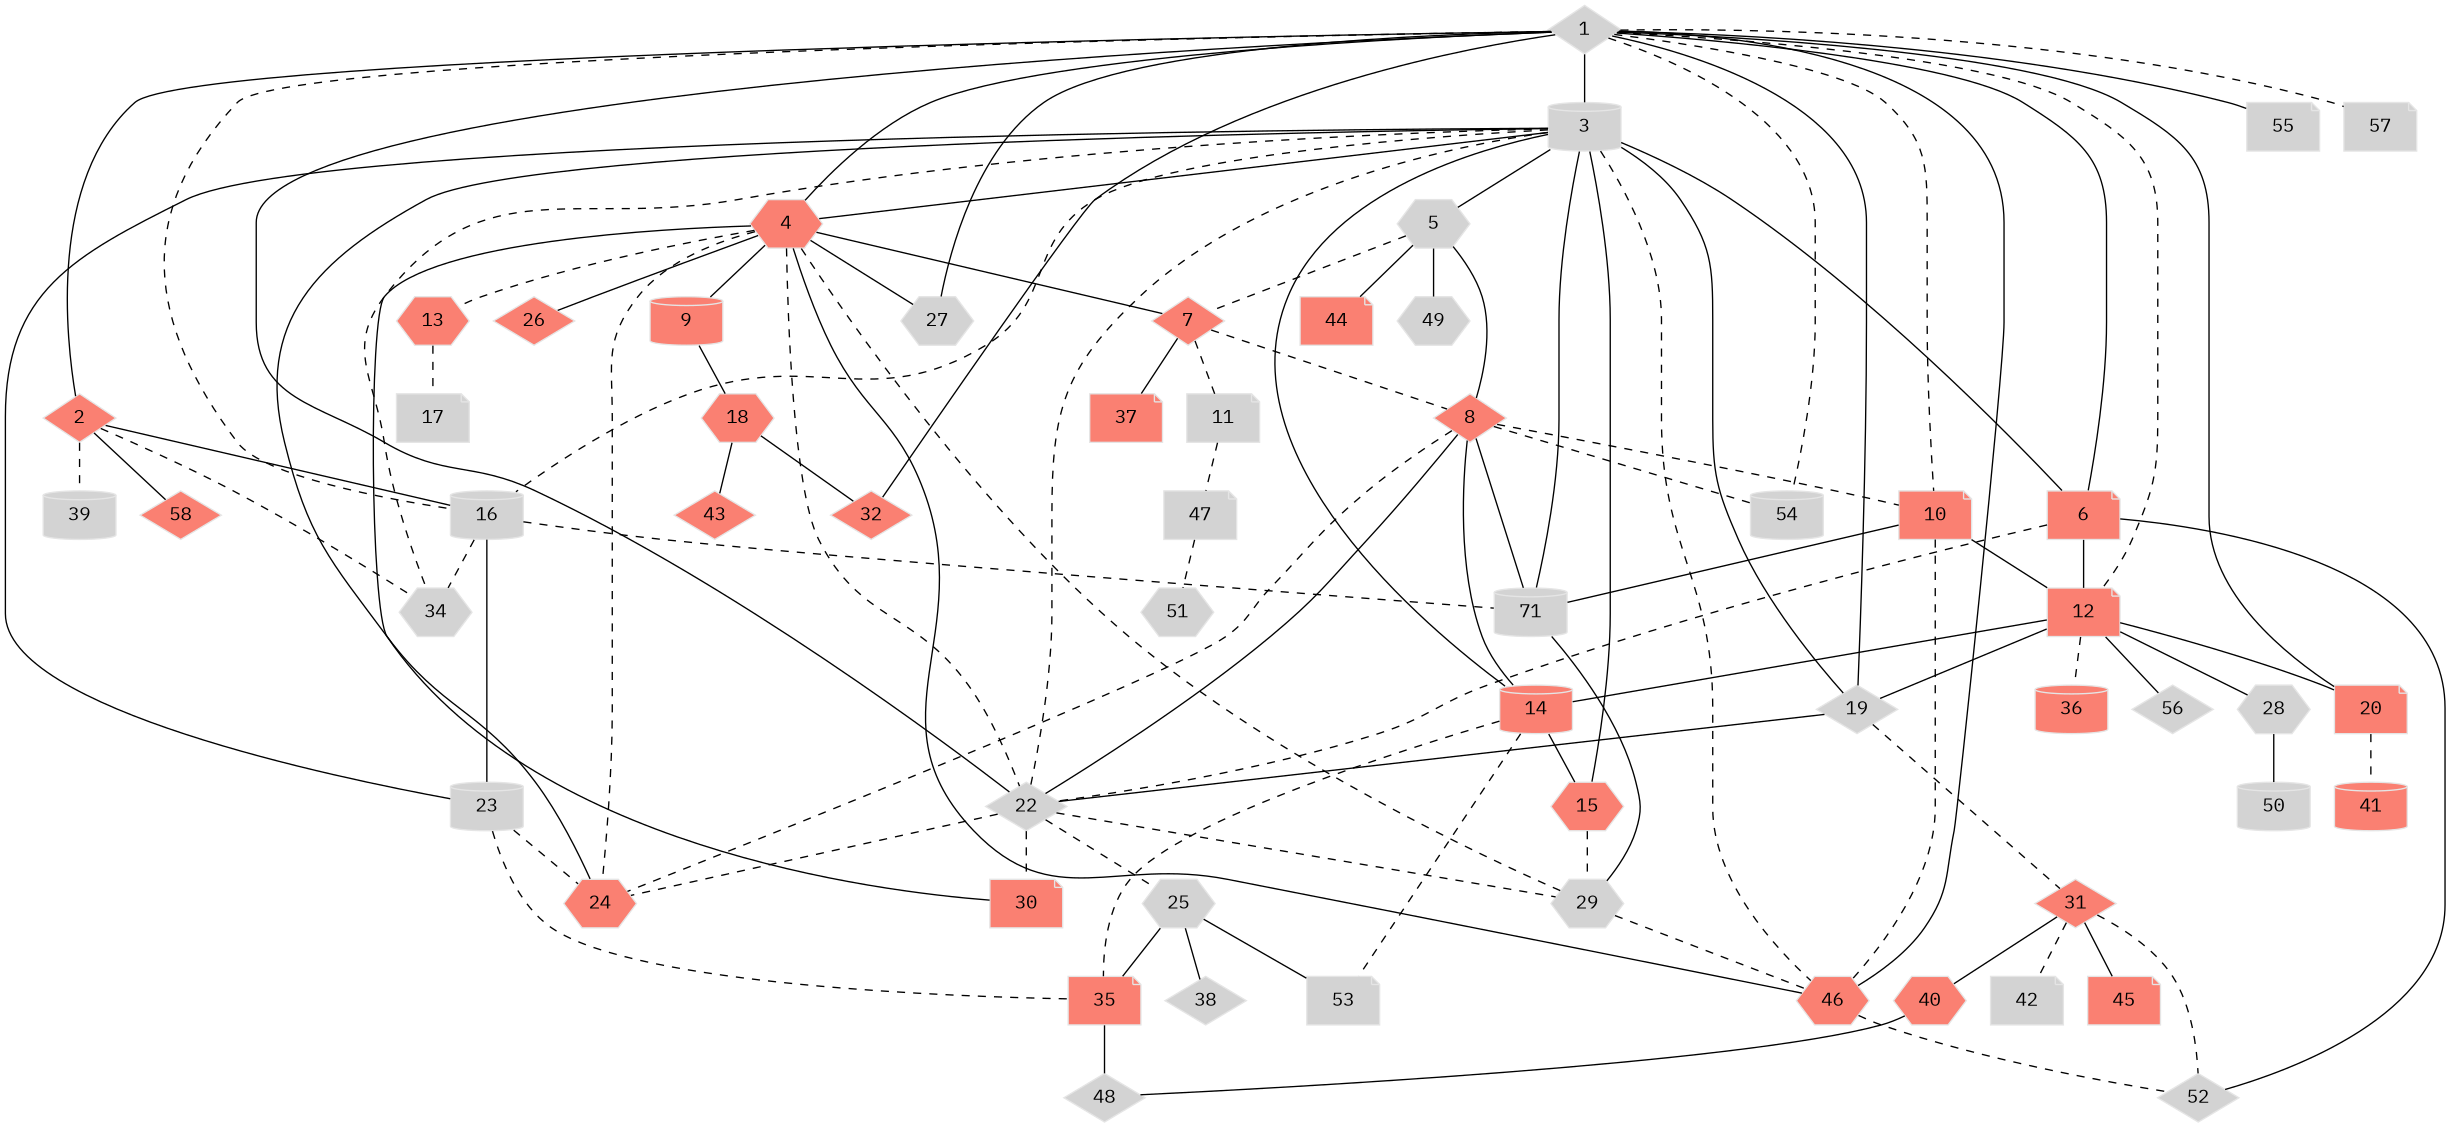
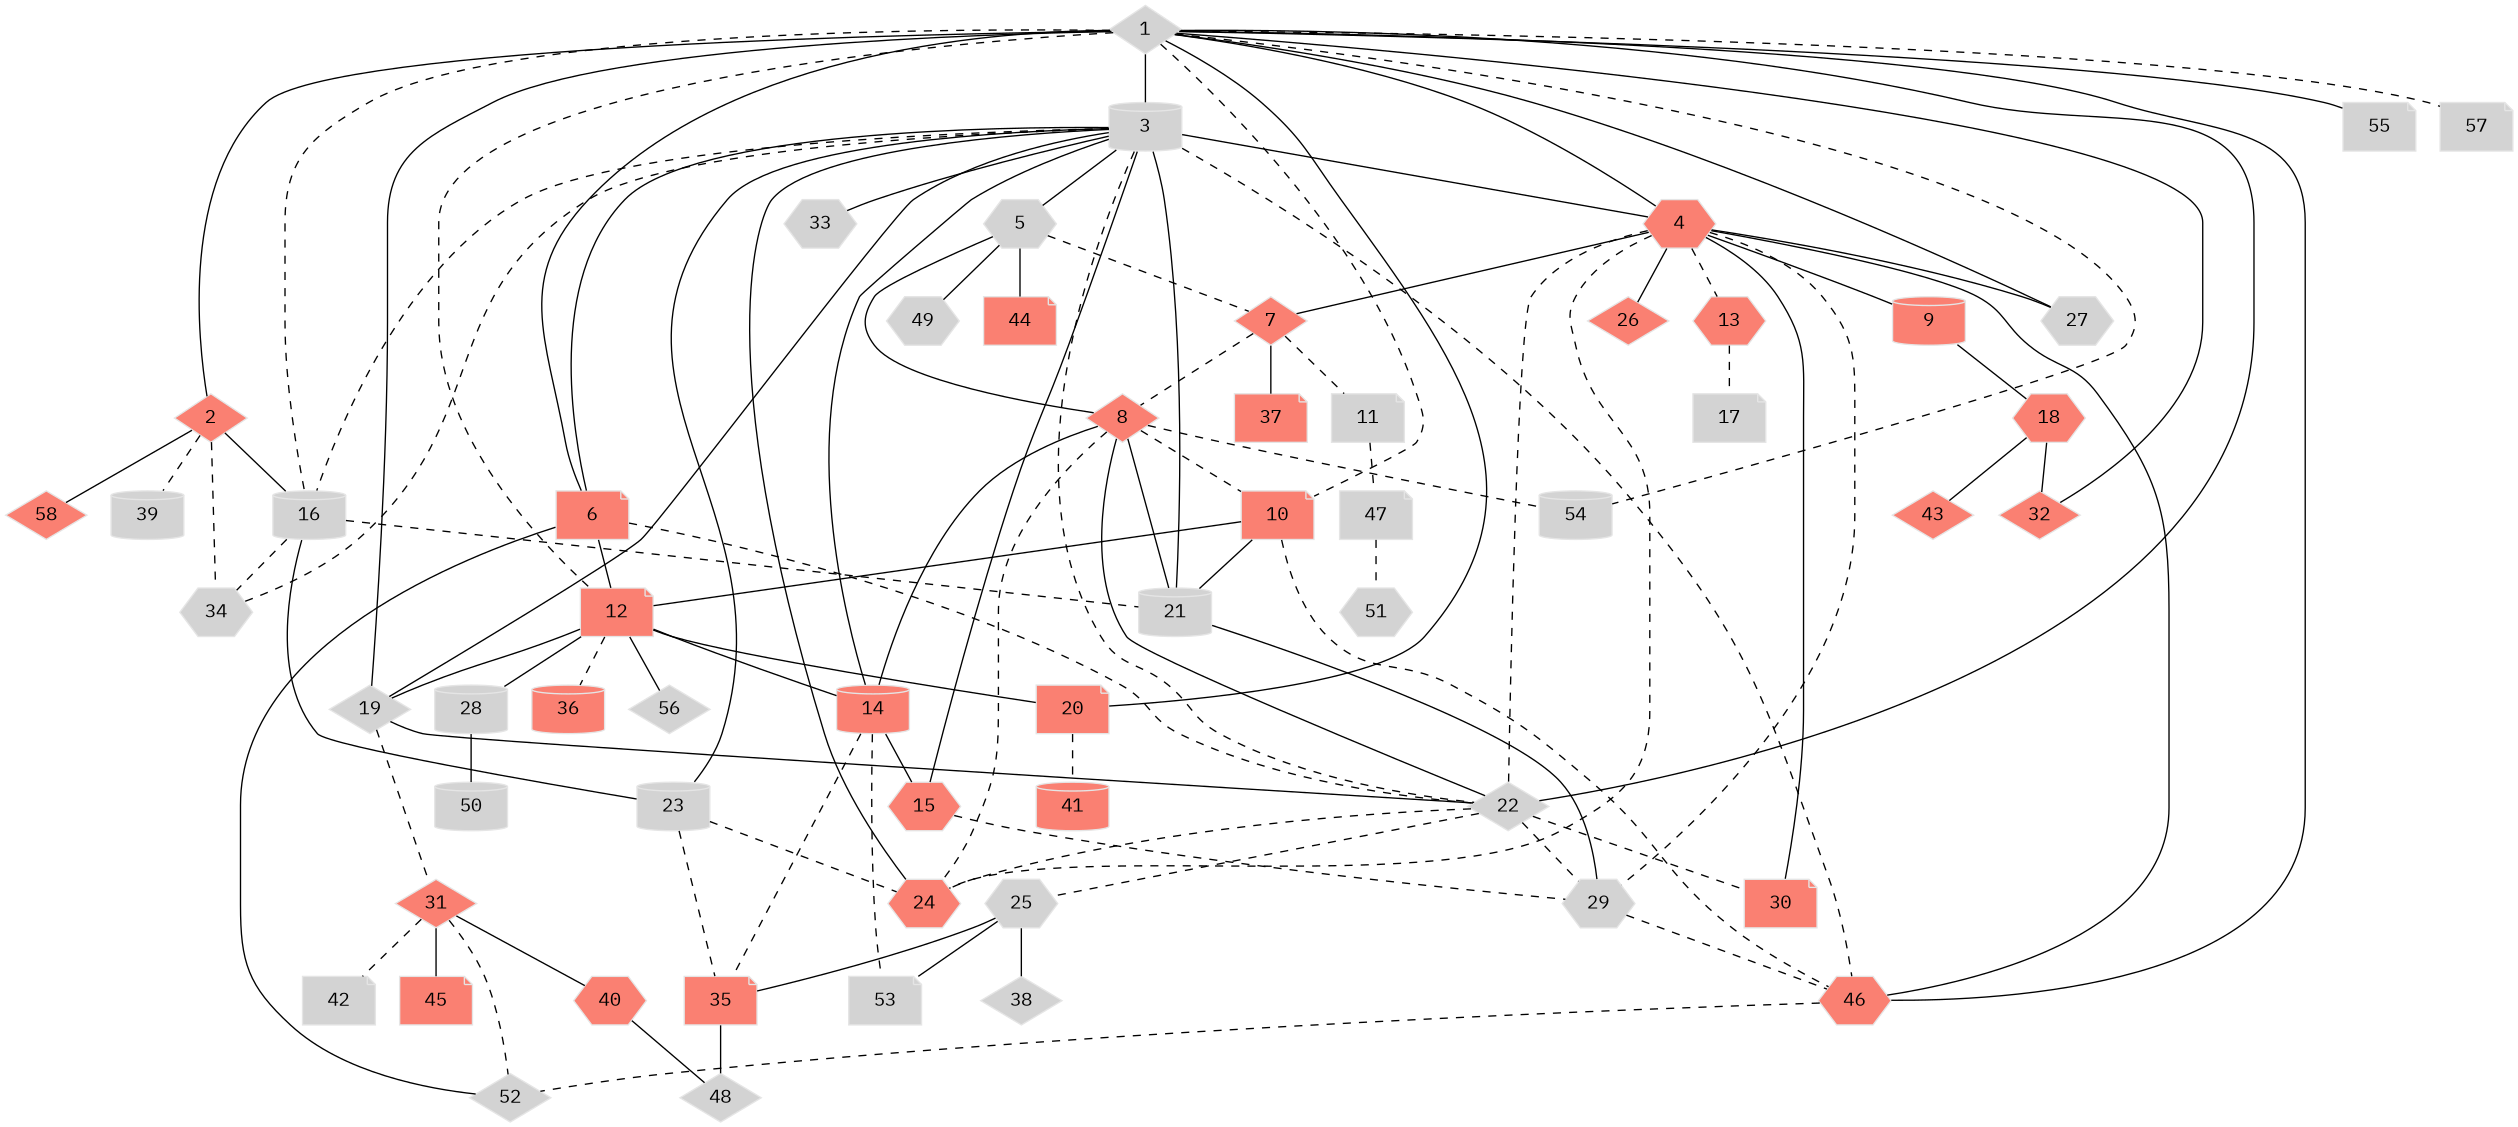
none -> (820, 224)
(1531, 612) -> (1175, 612)
(2274, 709) -> (471, 709)
